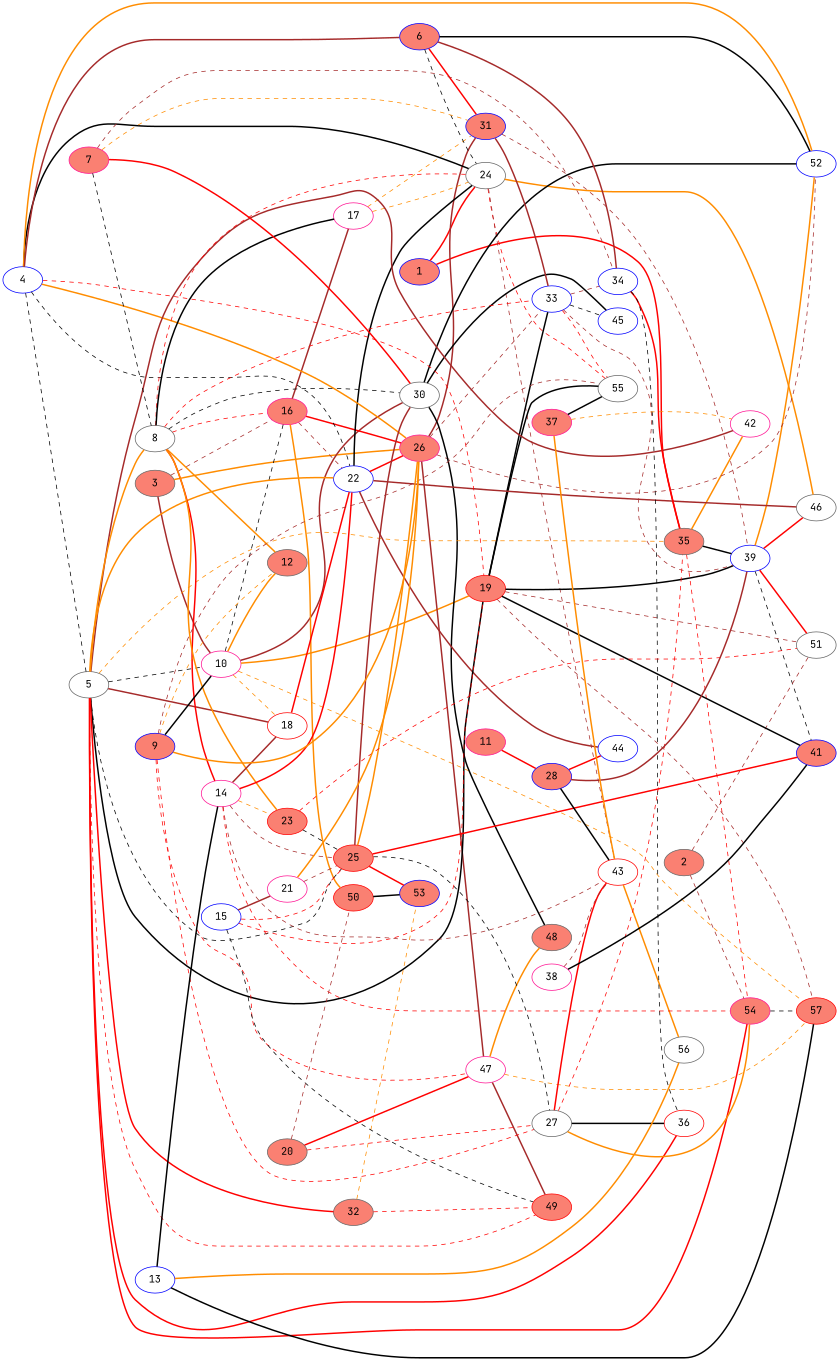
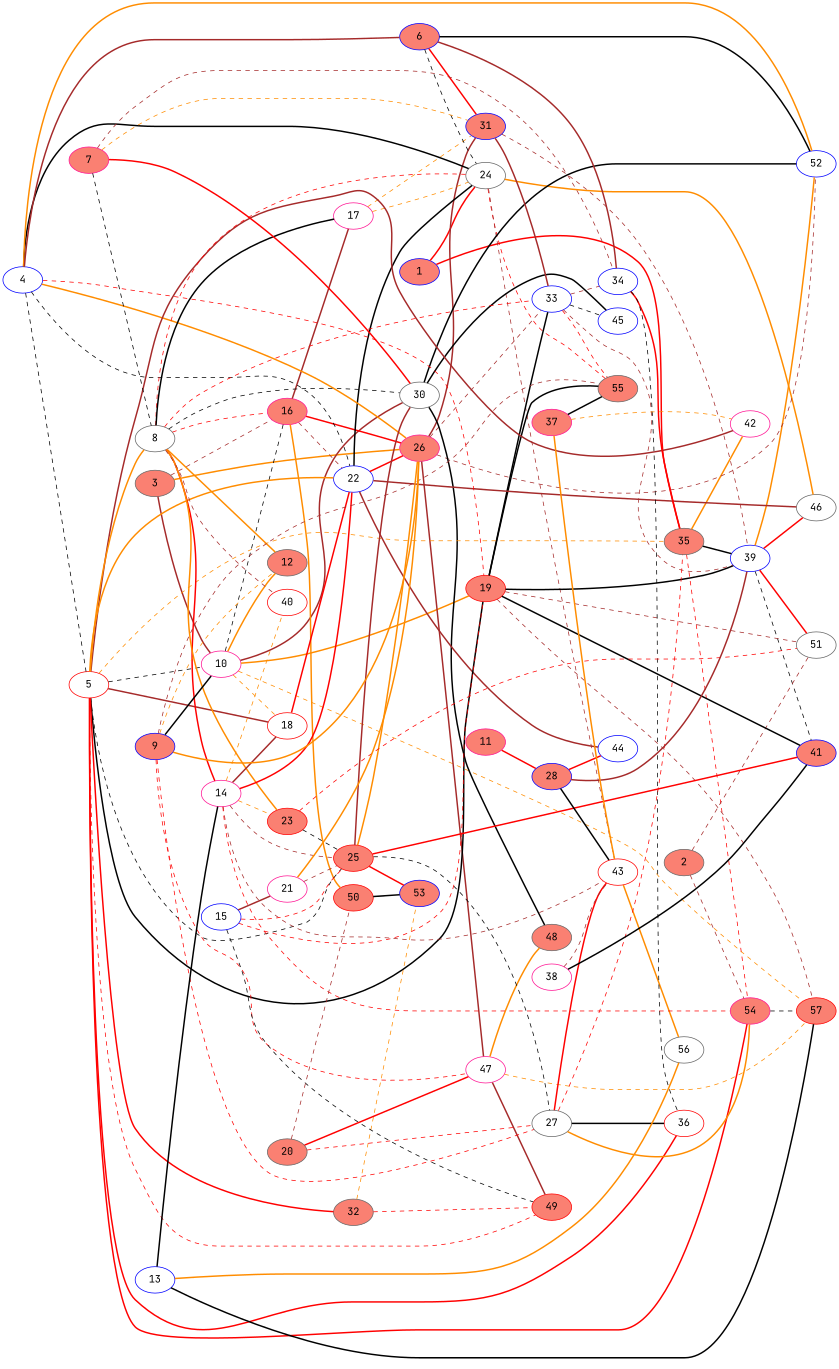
(618, 389) -> (618, 389)
none -> (287, 602)
(89, 685) -> (89, 685)
